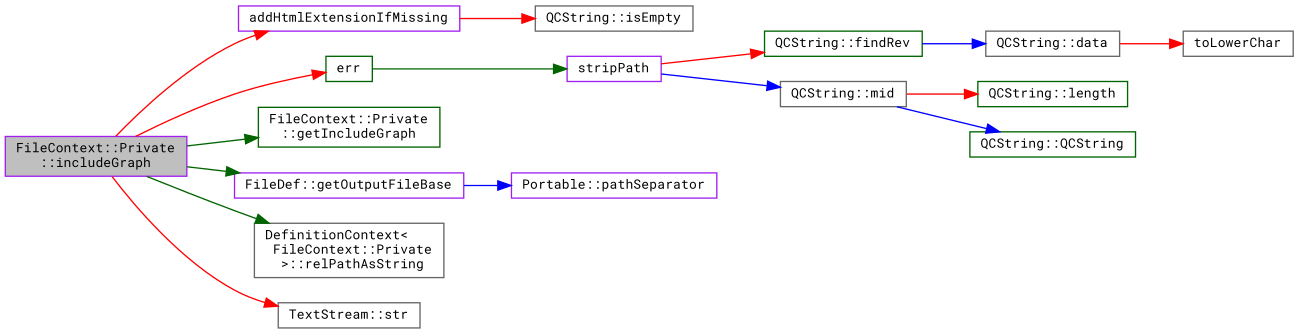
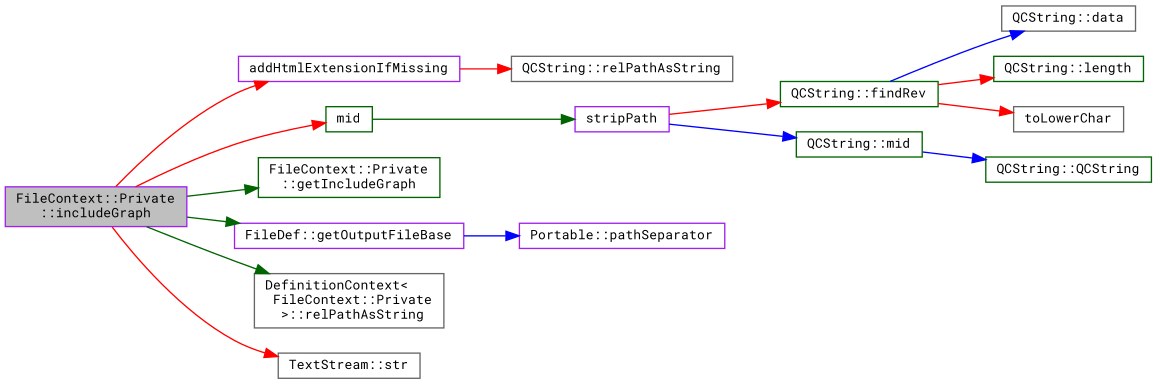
(614, 19) -> (622, 69)
(1145, 44) -> (969, 107)
(349, 69) -> (349, 119)
(843, 94) -> (859, 144)
(936, 94) -> (959, 82)
